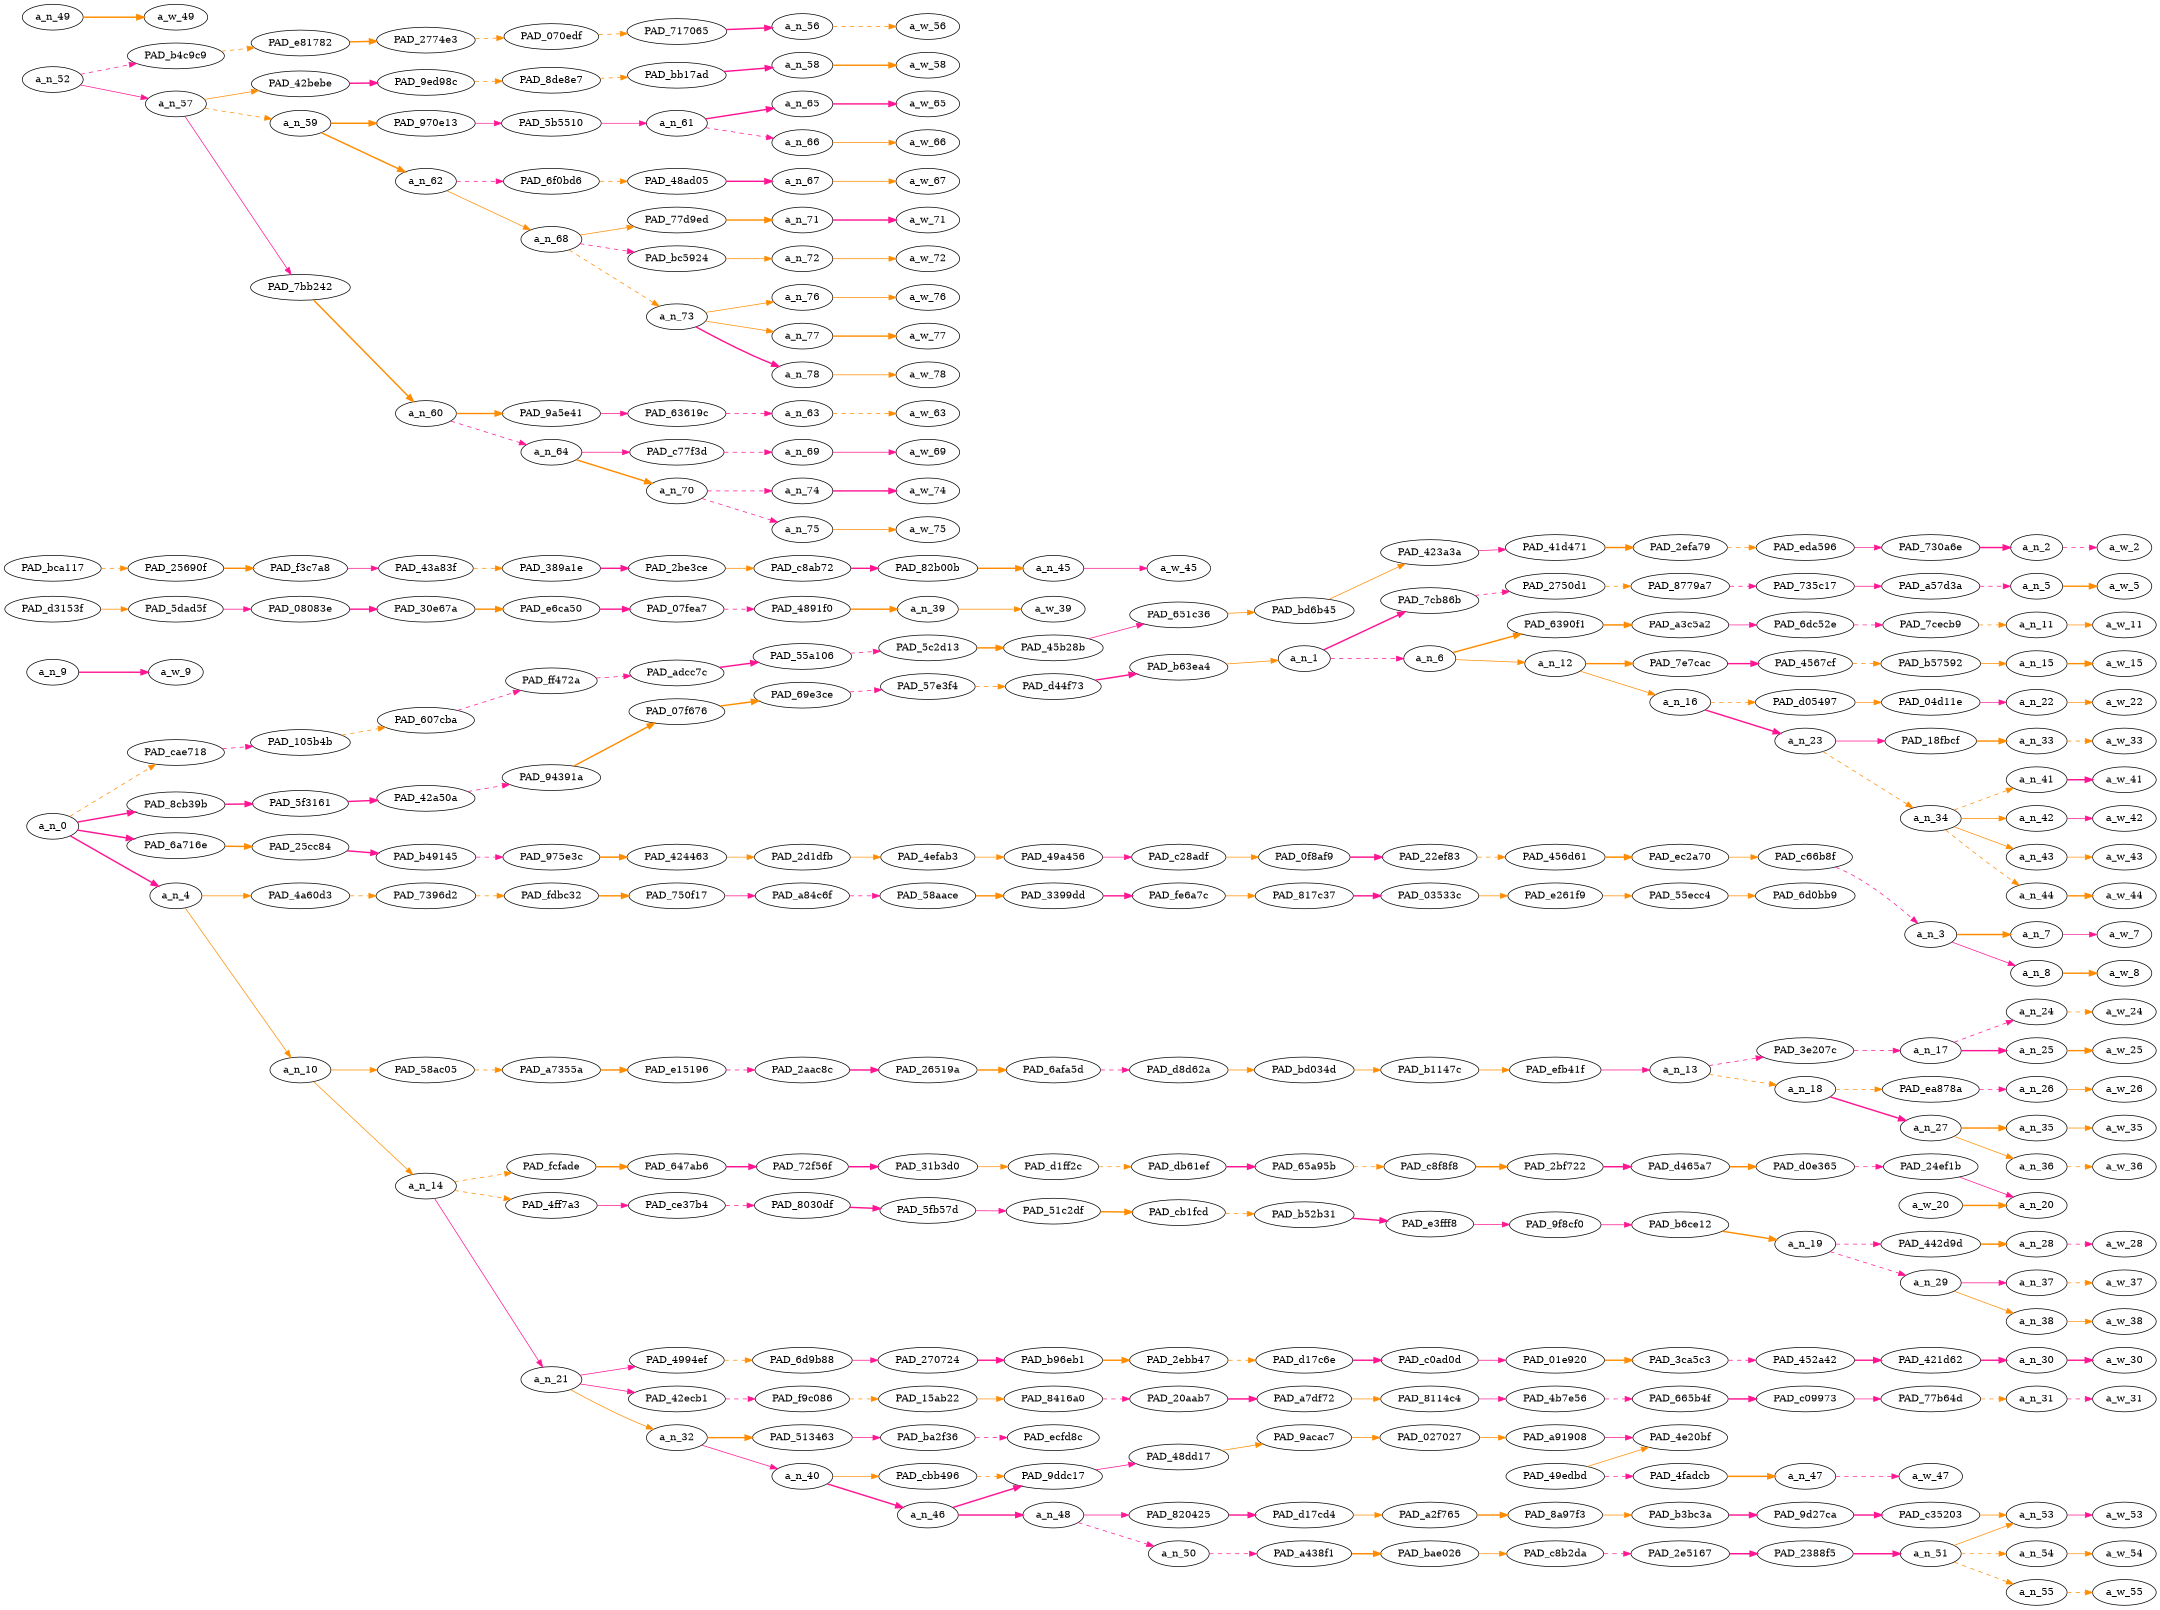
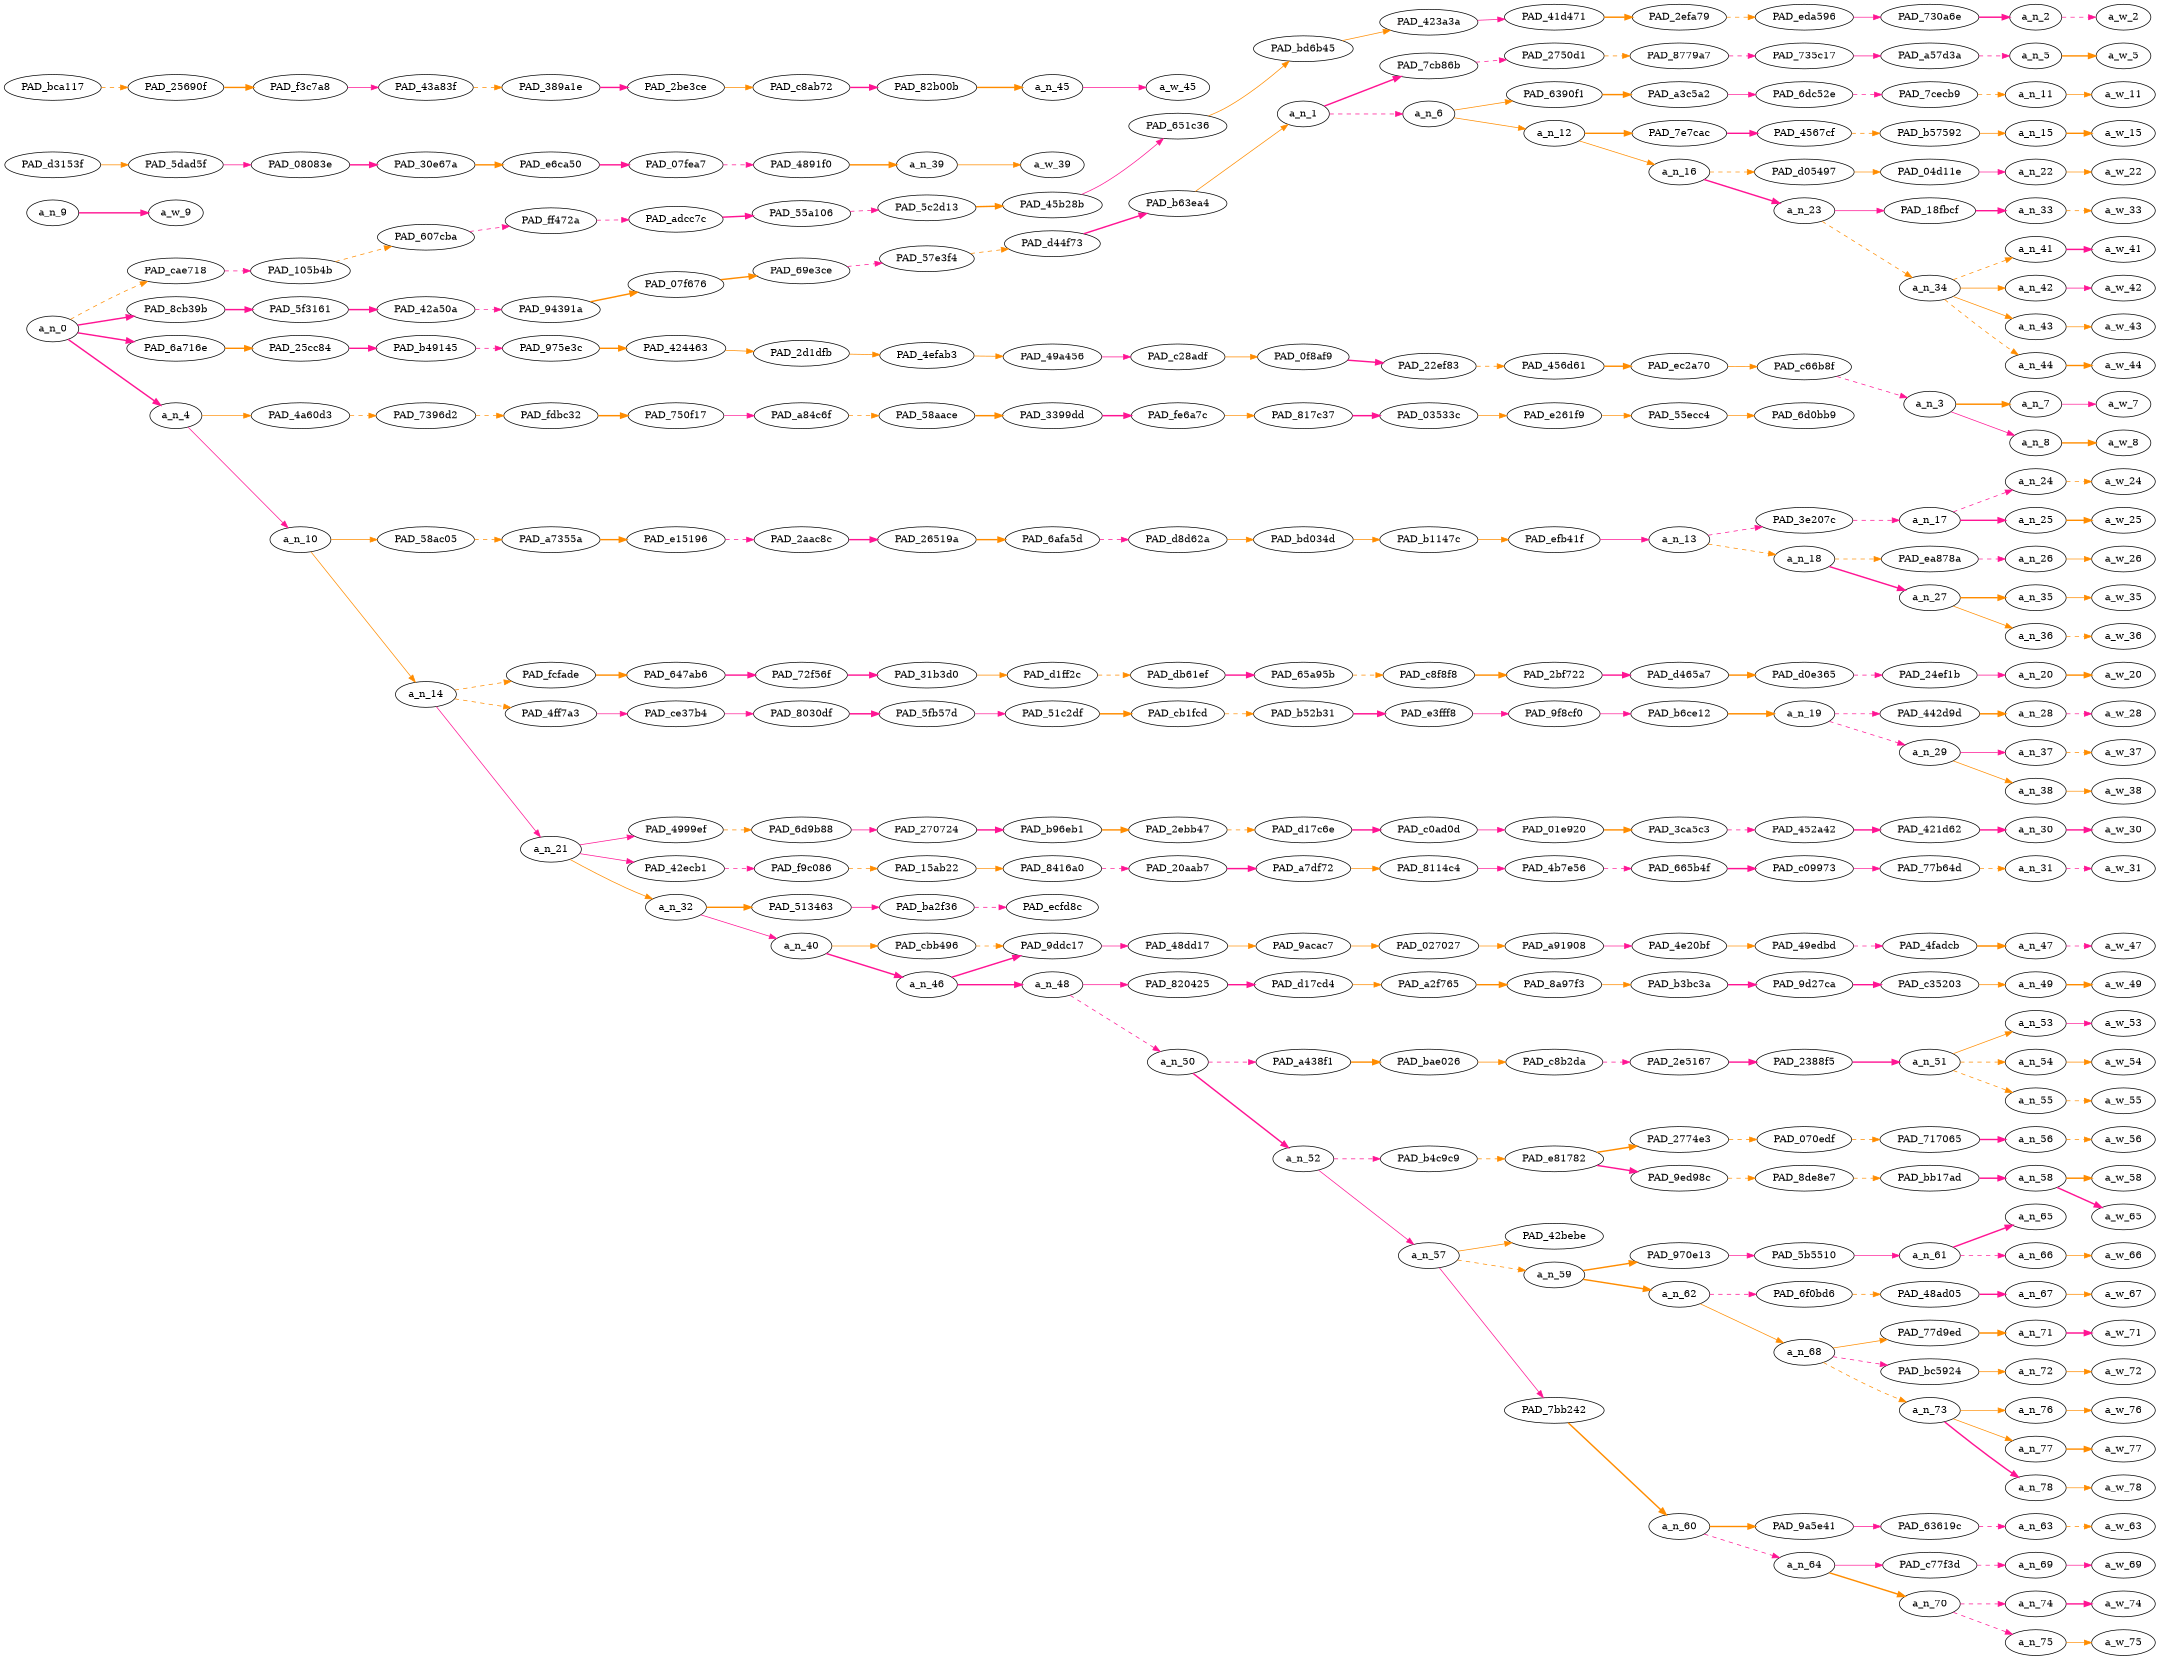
(360, 83) -> (1614, 1168)
(861, 104) -> (2076, 1196)
(1483, 644) -> (1480, 106)
(1988, 741) -> (1987, 211)
(861, 896) -> (860, 416)
(236, 980) -> (235, 475)
none -> (1238, 1108)
(736, 1205) -> (735, 714)
(1981, 1205) -> (2075, 675)
(677, 1360) -> (676, 830)
(1615, 1458) -> (1737, 946)
(1989, 1515) -> (1988, 985)
